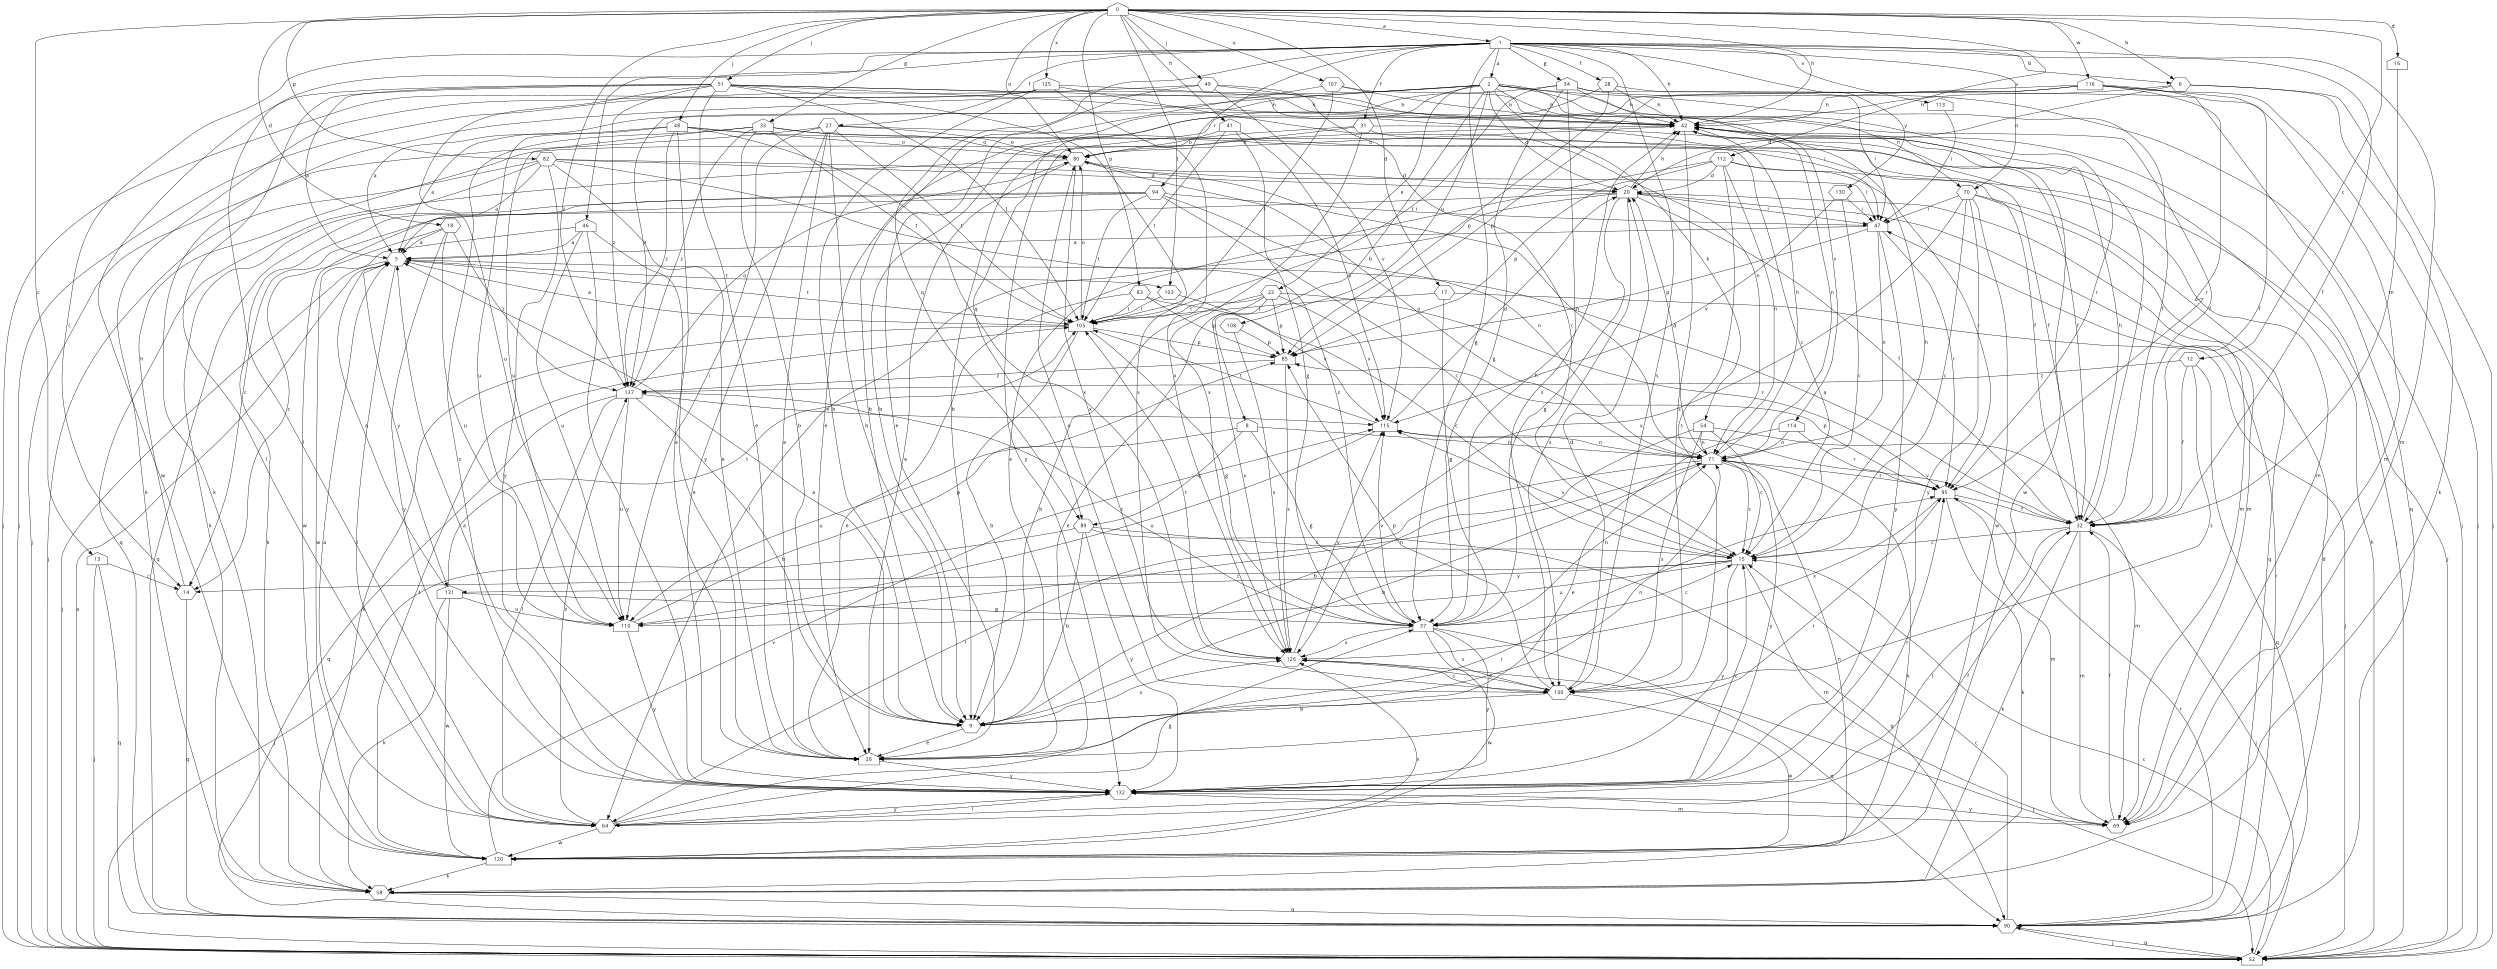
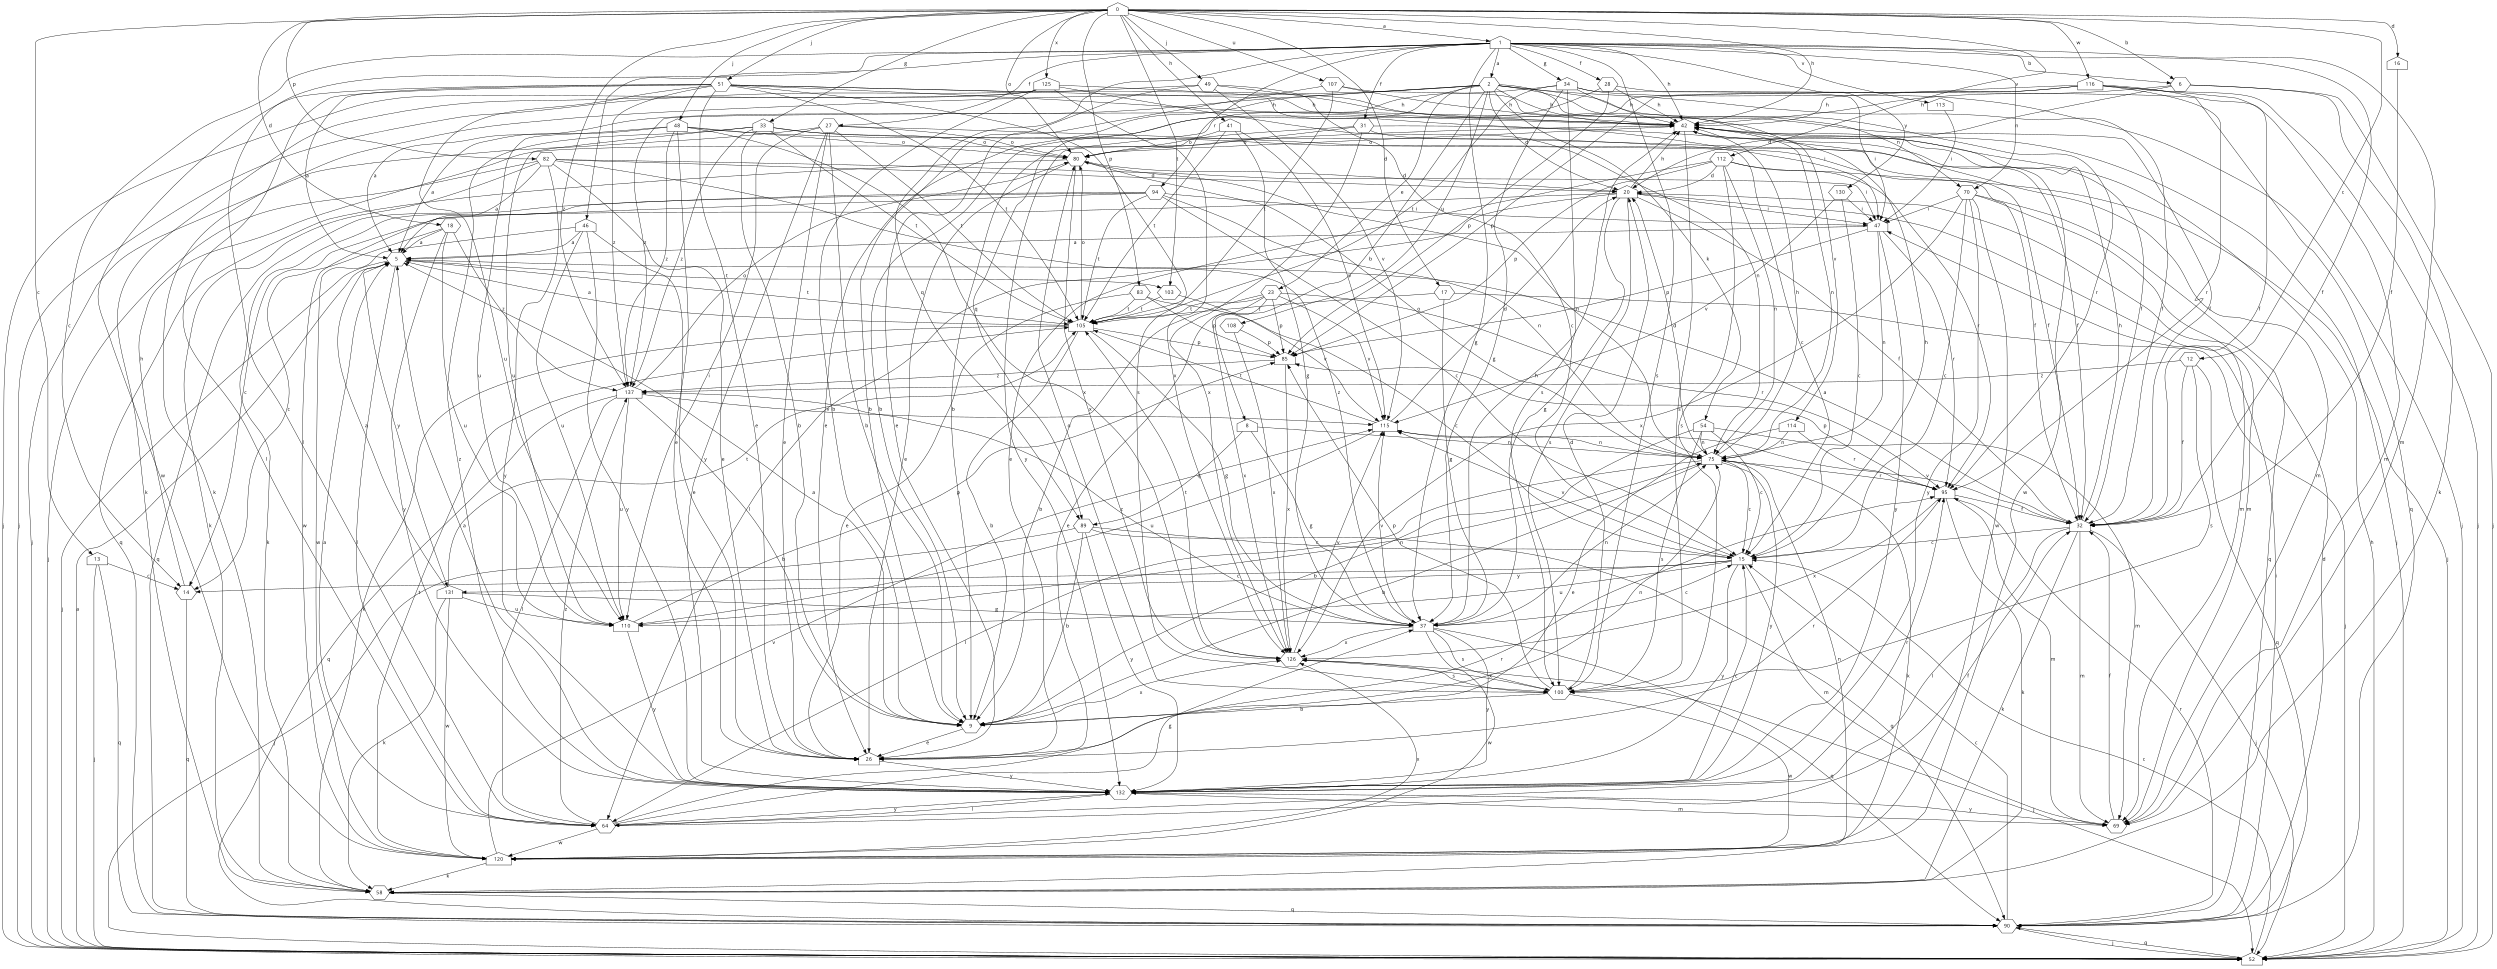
(2391, 292) -> (2391, 292)
(1712, 459) -> (1712, 459)
(923, 482) -> none
